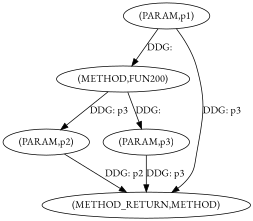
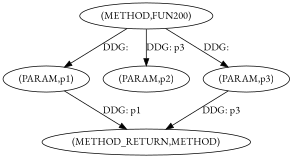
(147, 44) -> (99, 46)
(222, 111) -> (122, 111)
(92, 171) -> none
